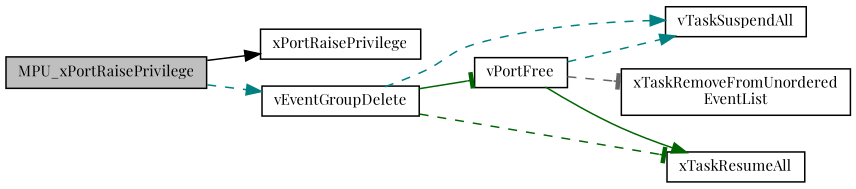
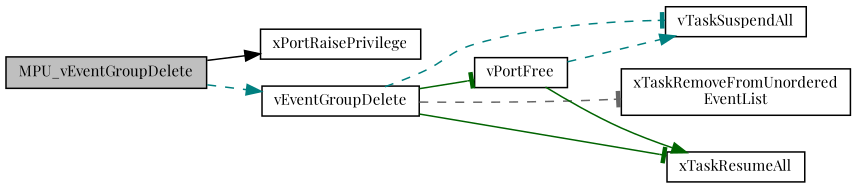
(516, 34) -> (516, 34)
(106, 73) -> (106, 73)
(590, 79) -> (516, 102)
(540, 134) -> (540, 134)
